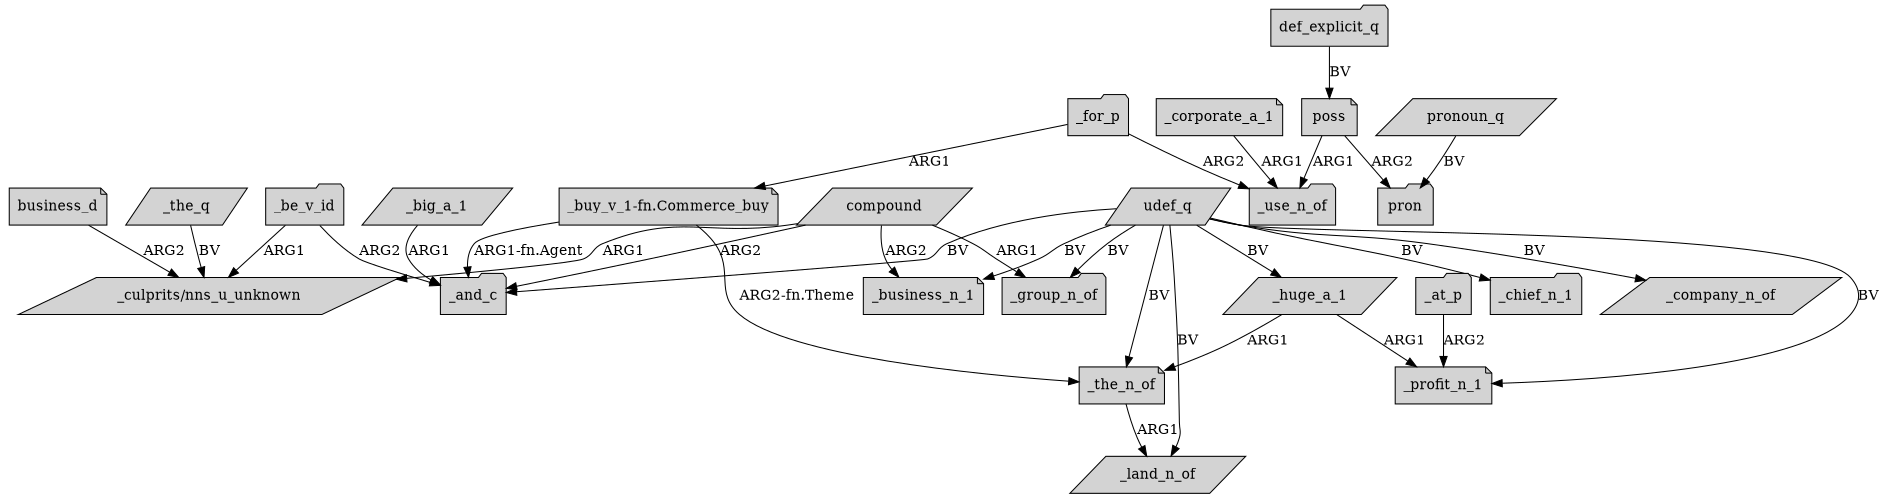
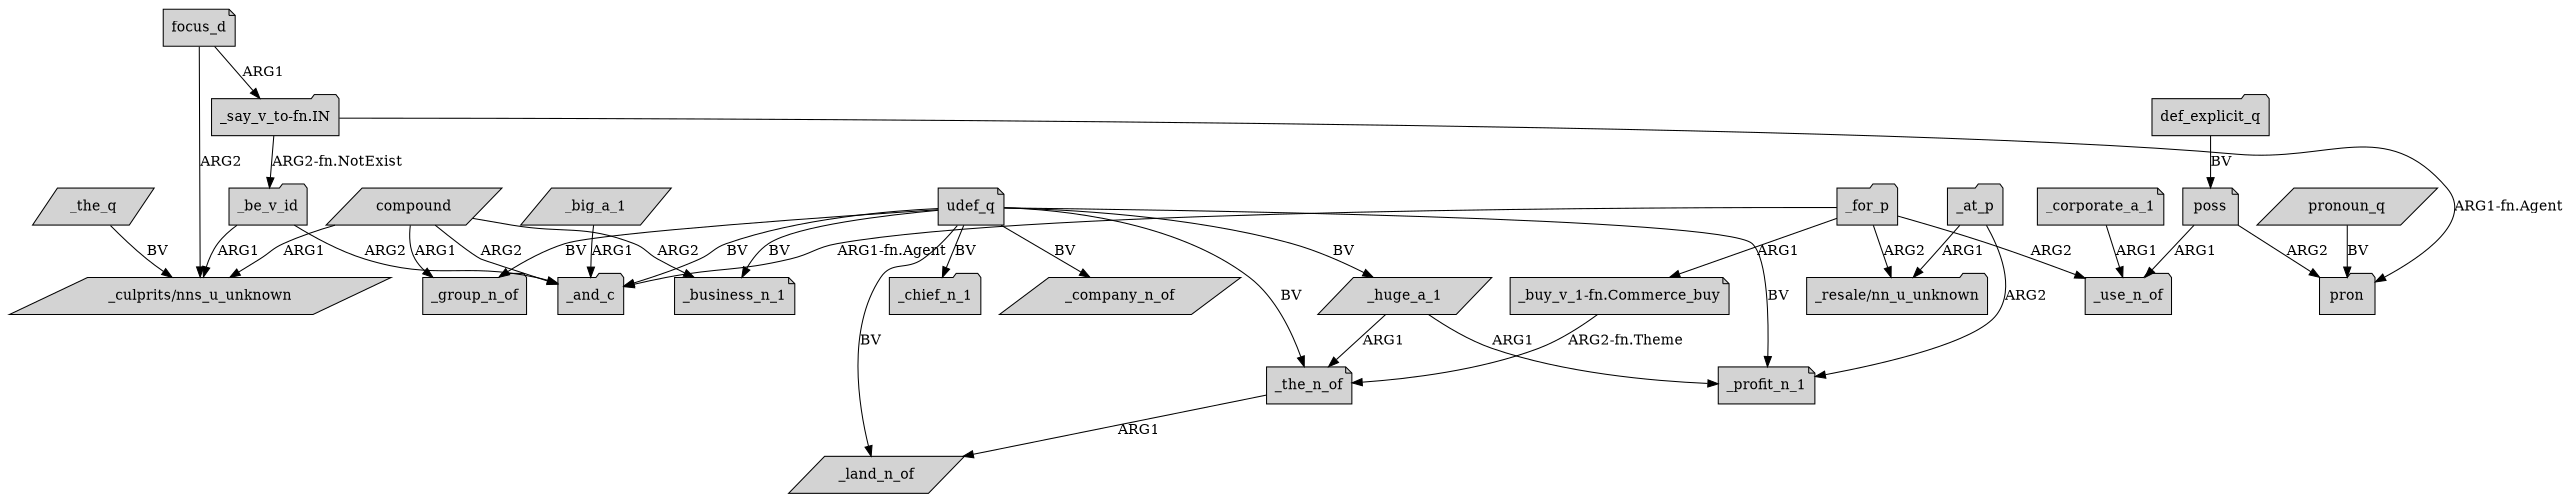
none -> (275, 117)
(58, 207) -> (199, 28)
(1168, 207) -> (971, 207)
(504, 233) -> (1082, 222)
none -> (1897, 296)
